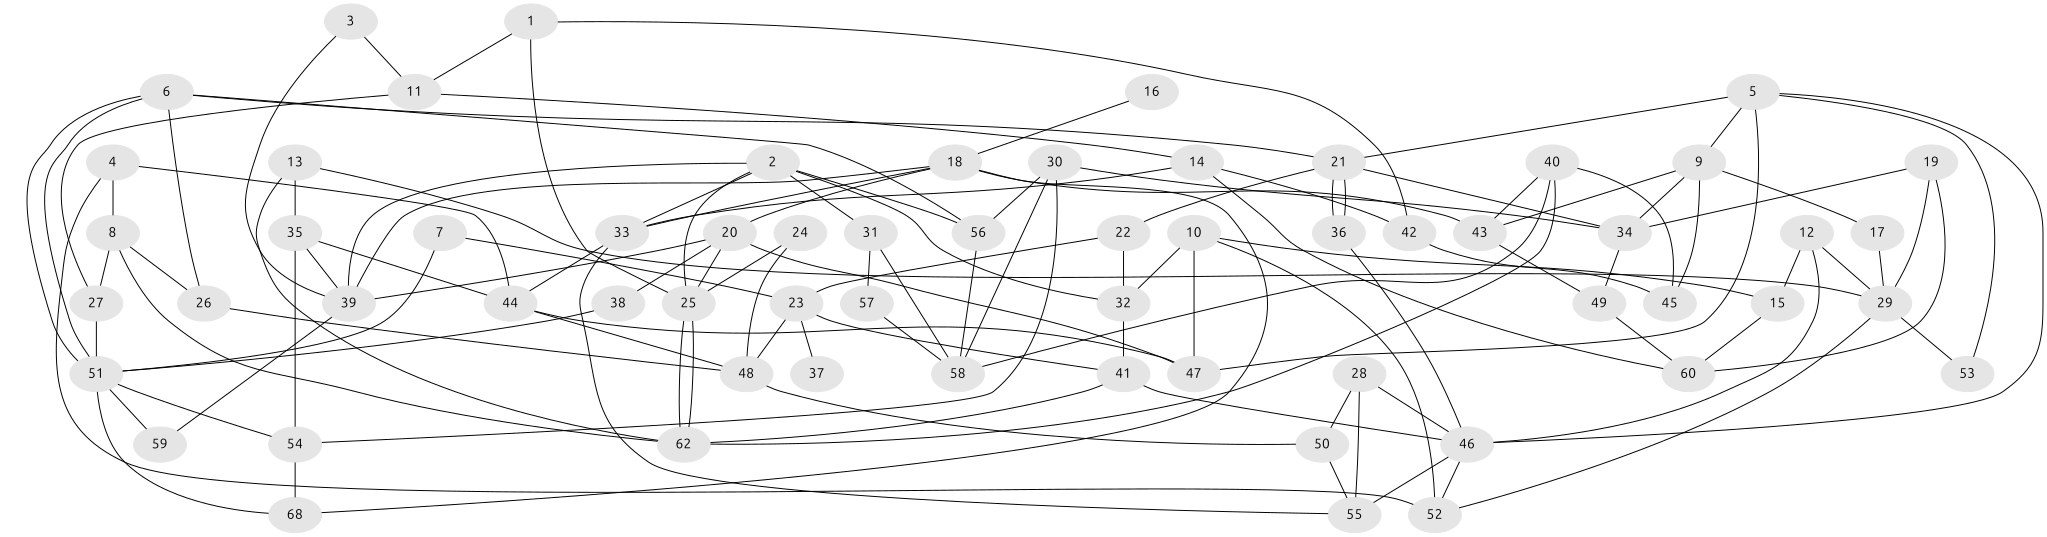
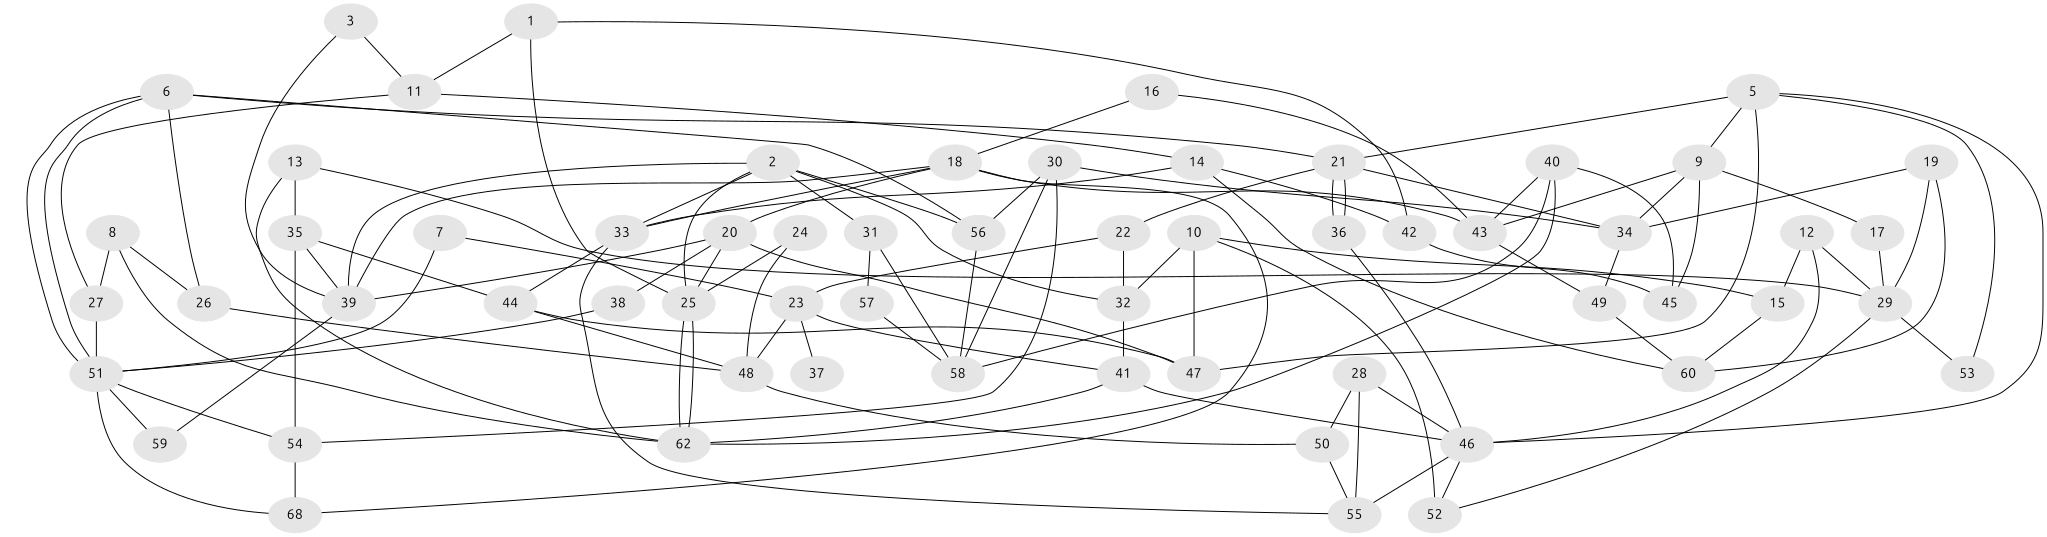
none -> (1335, 129)
(113, 163) -> none
